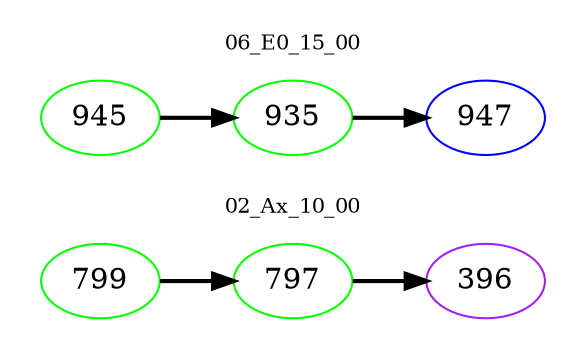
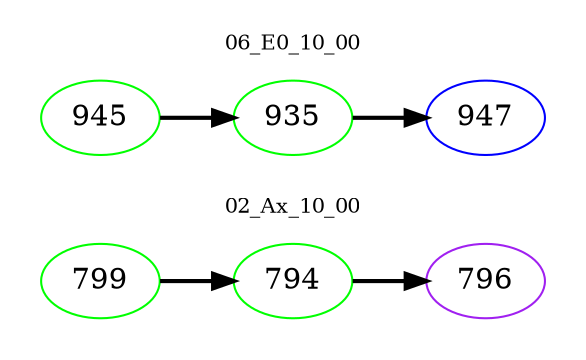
(293, 44) -> (293, 44)
(293, 281) -> (293, 281)
(486, 281) -> (486, 281)
